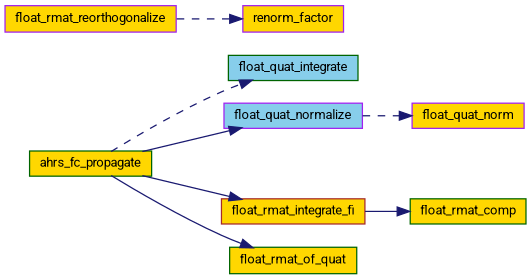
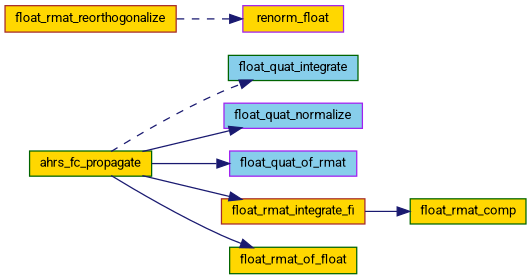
(91, 19) -> (91, 19)
(293, 19) -> (293, 19)
(468, 116) -> none
none -> (293, 164)
(293, 260) -> (293, 260)
